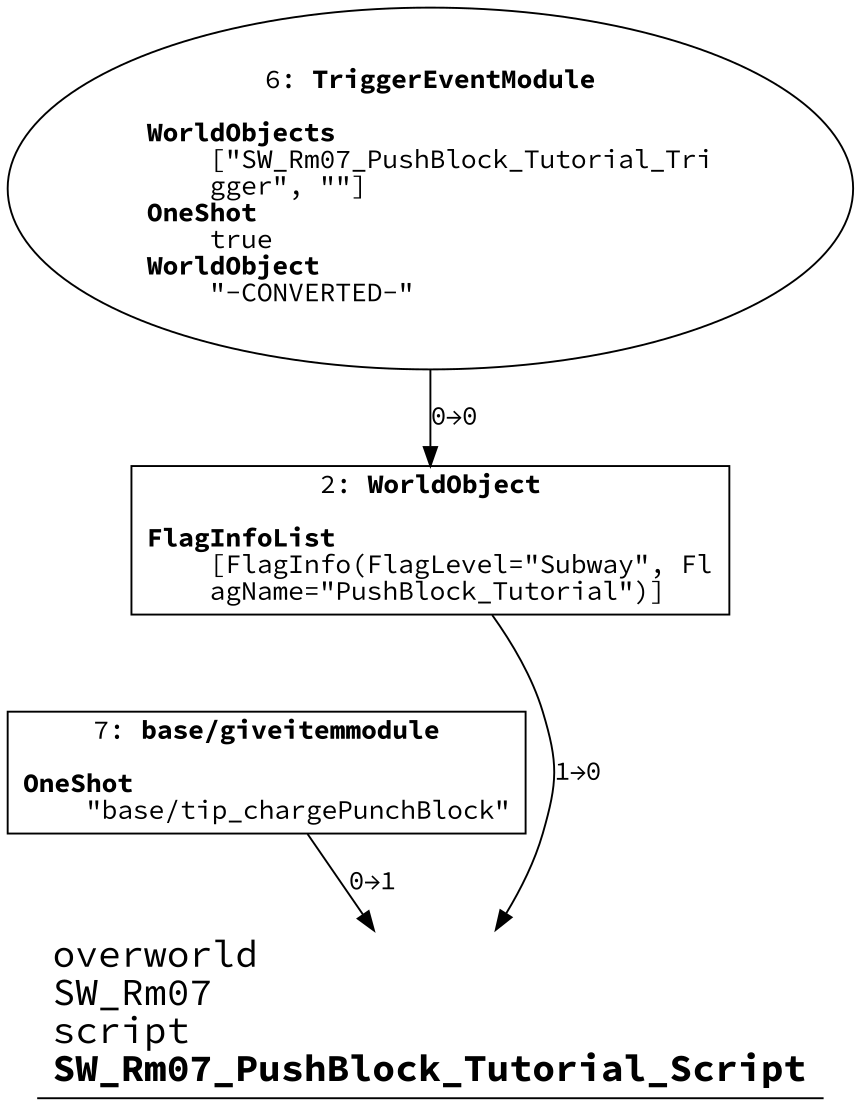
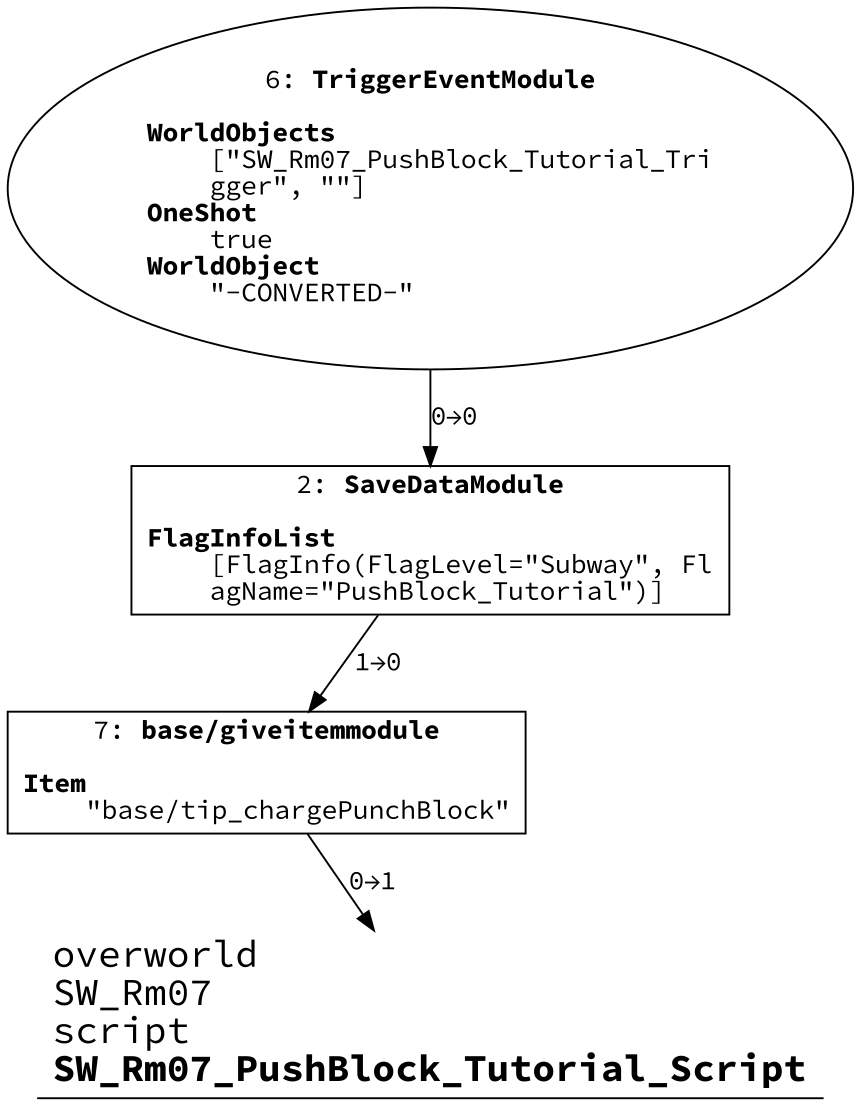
(454, 485) -> (454, 485)
(554, 762) -> (349, 655)
(78, 784) -> (55, 784)
